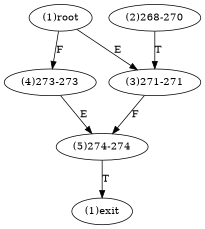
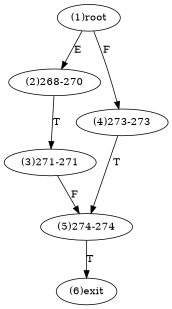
(104, 48) -> (74, 47)
(84, 115) -> (117, 162)
(102, 211) -> (87, 291)
